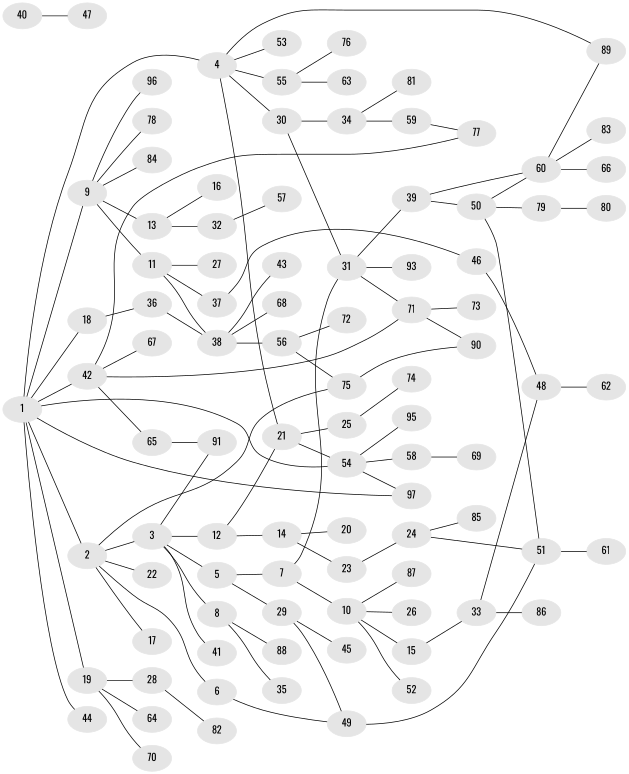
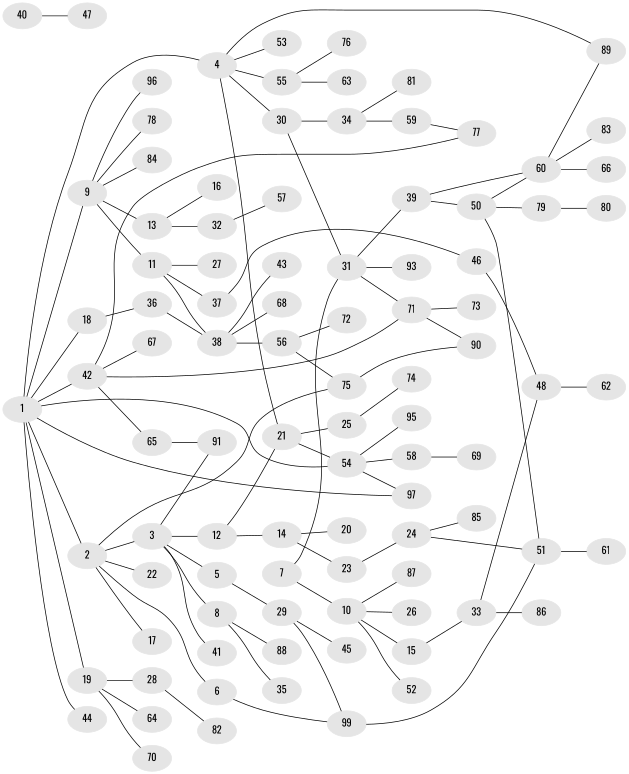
(250, 575) -> none
(347, 724) -> (347, 724)
